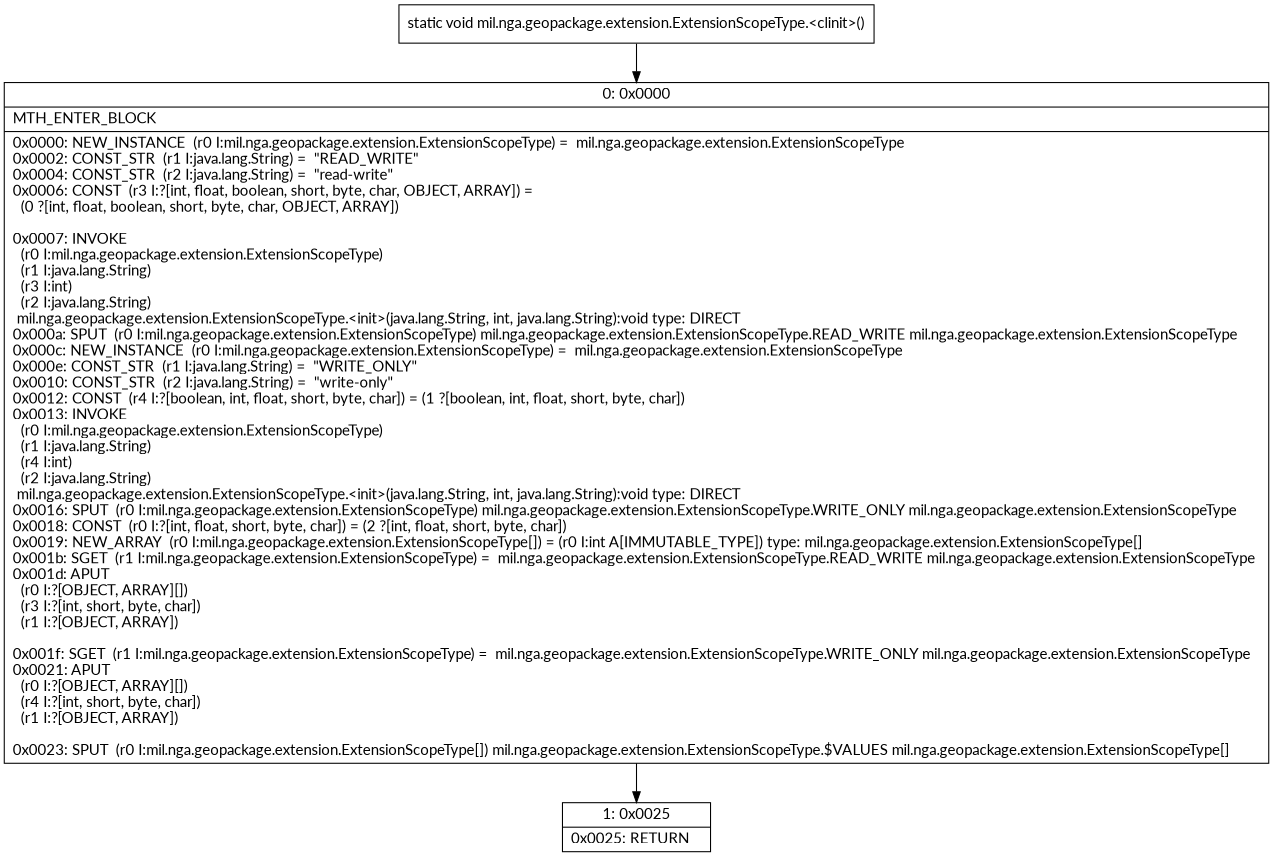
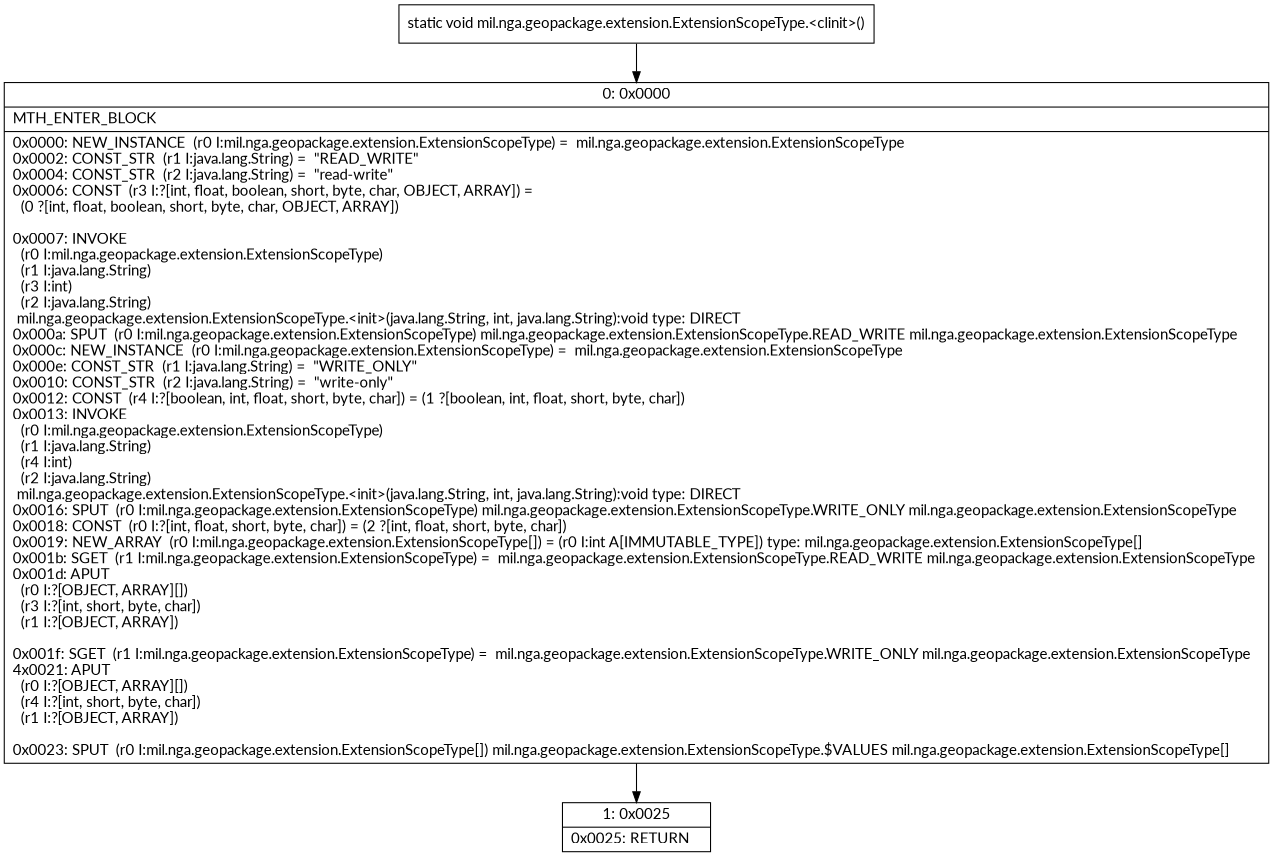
(66, 671) -> (66, 671)
